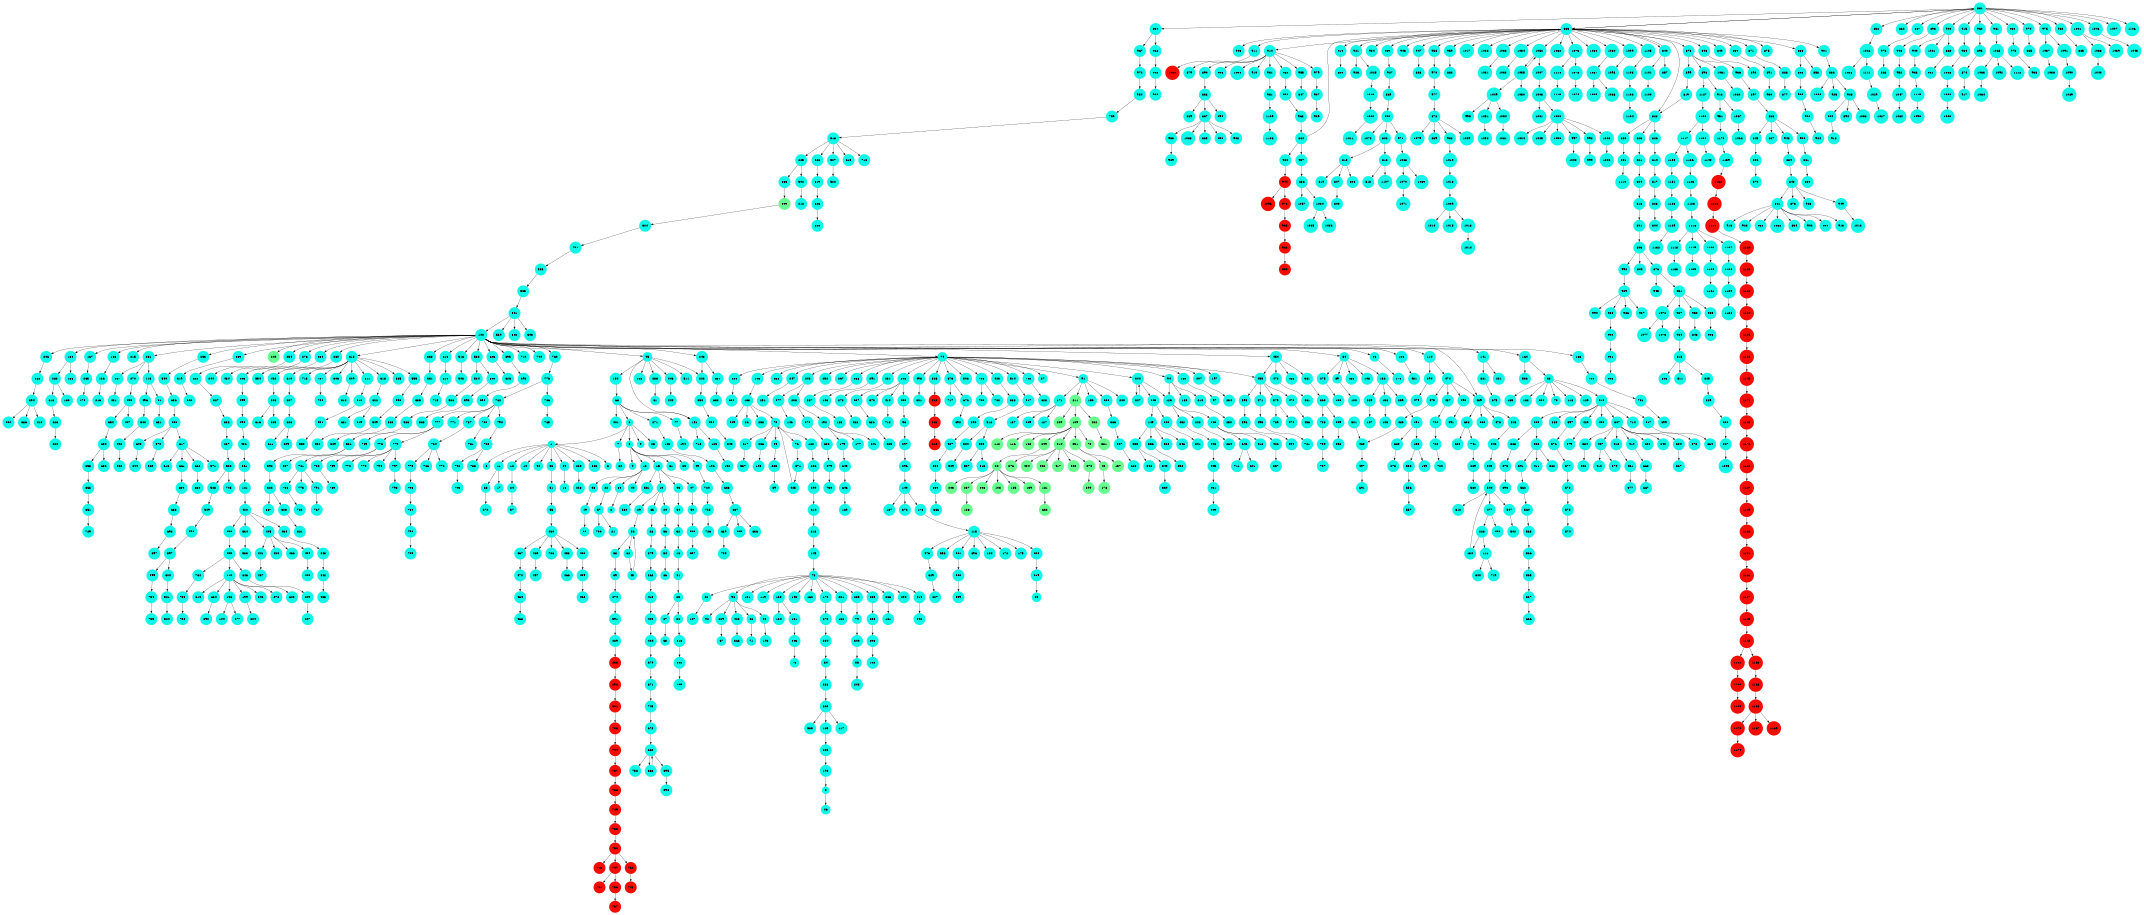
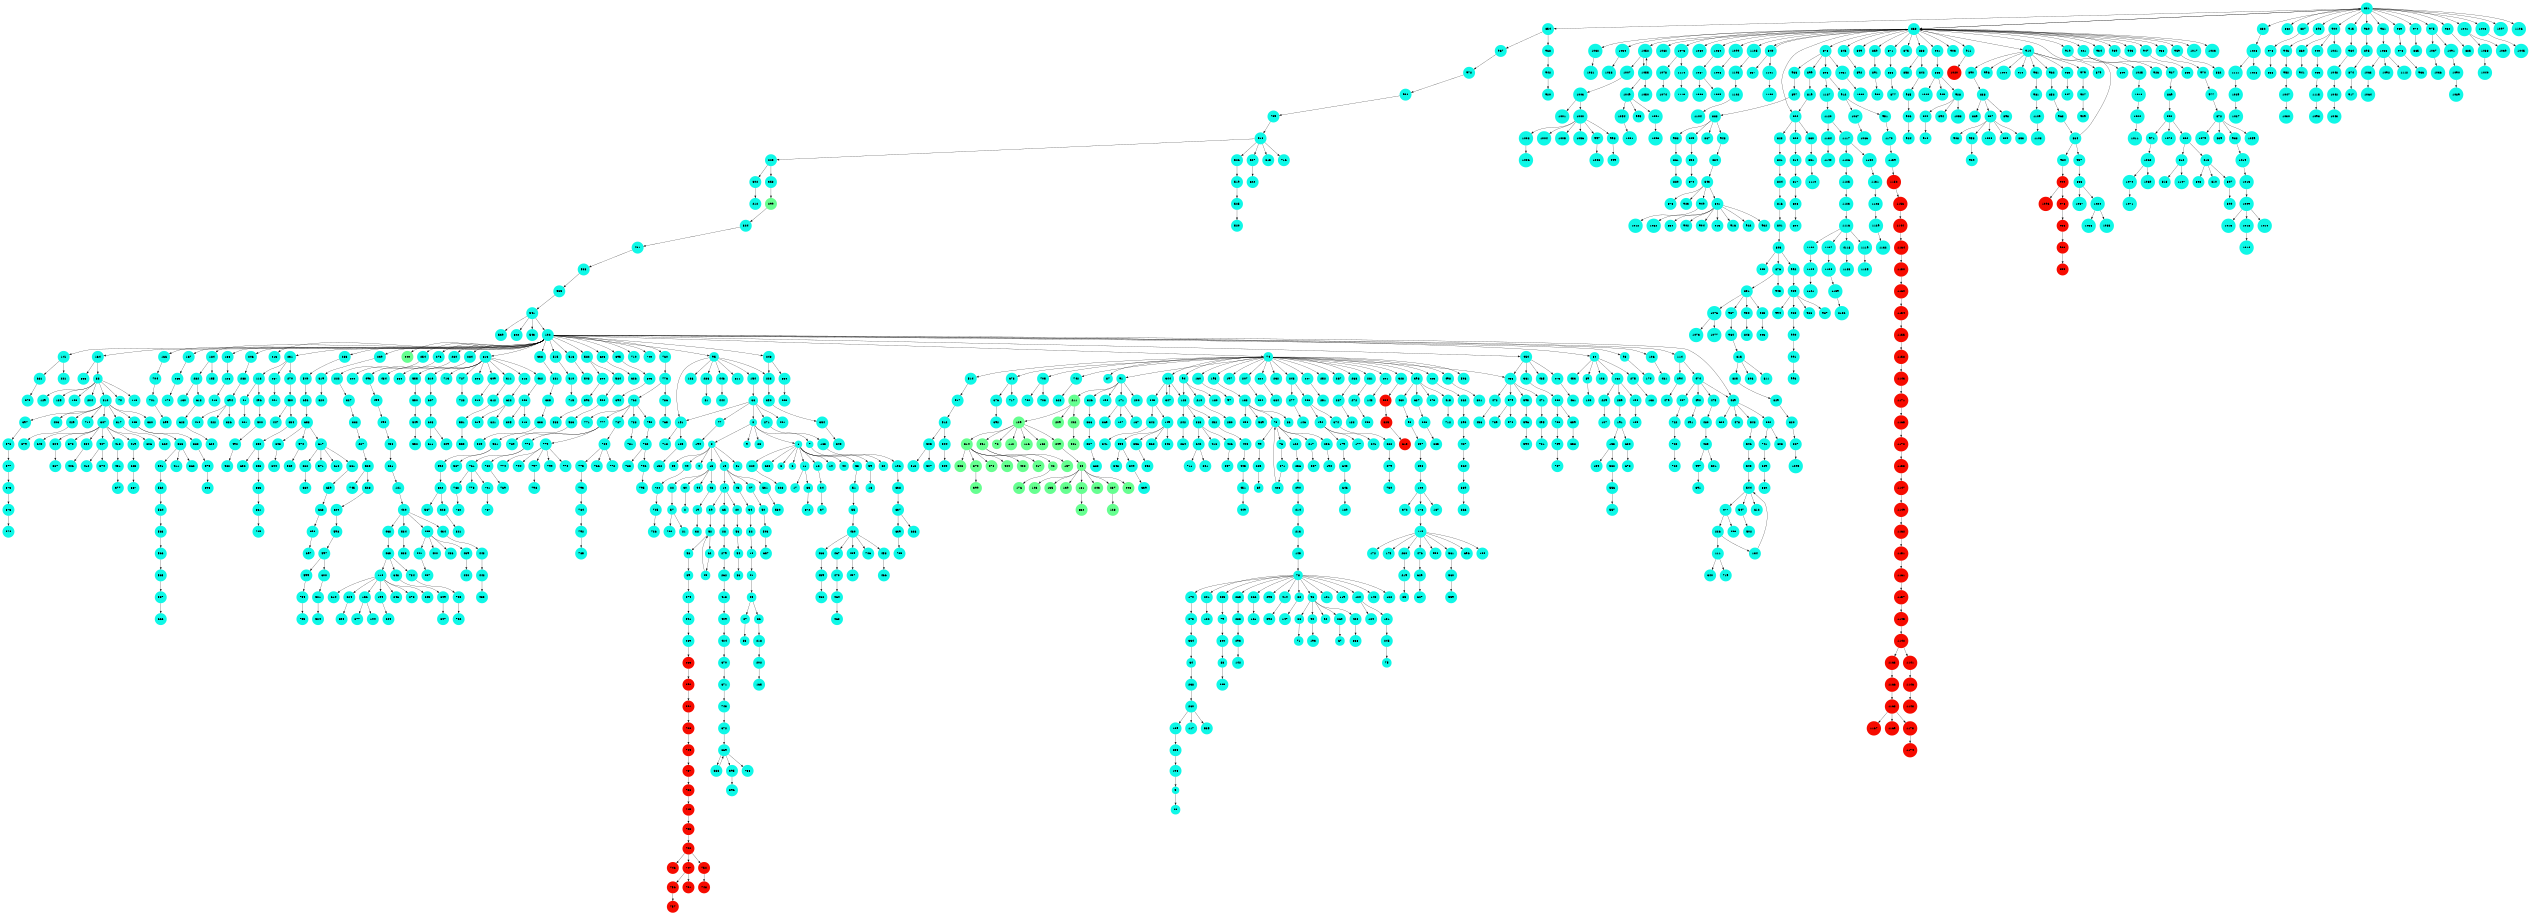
(1674, 248) -> (1847, 248)
(1729, 313) -> (1842, 313)
(399, 379) -> none
(1358, 432) -> (1710, 454)
(740, 532) -> none
